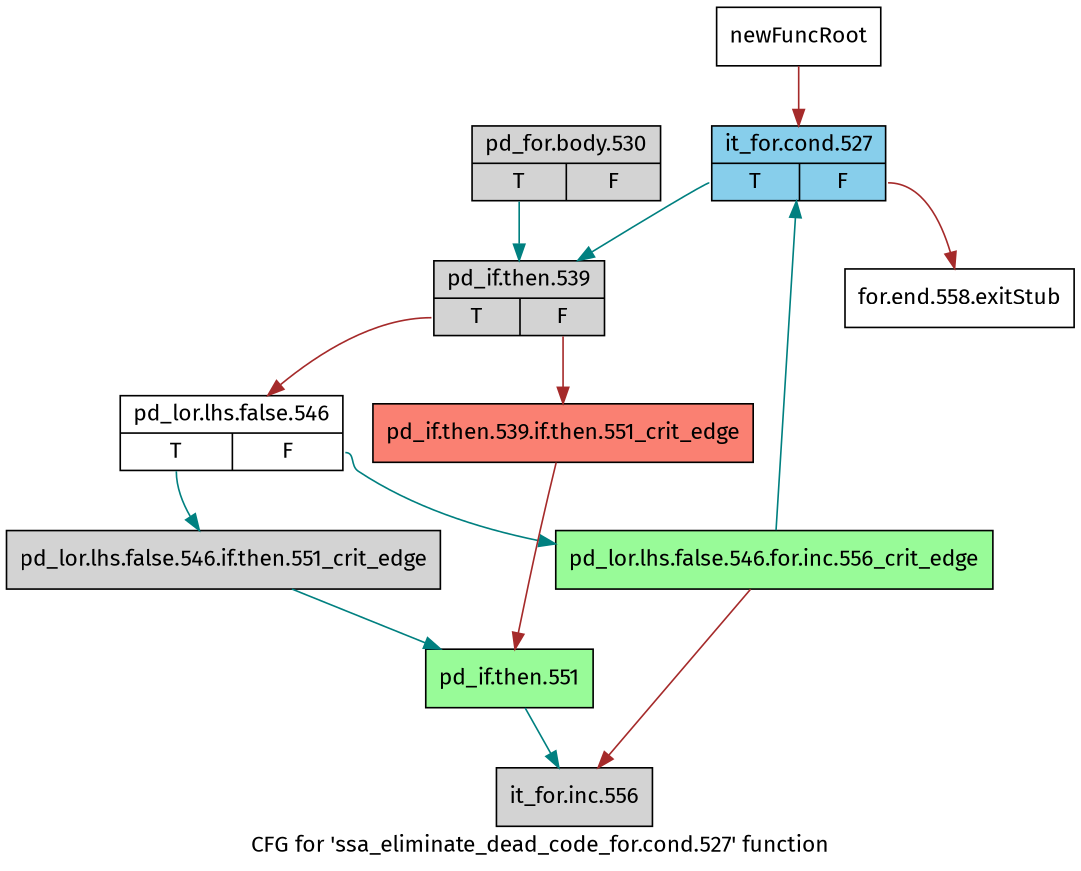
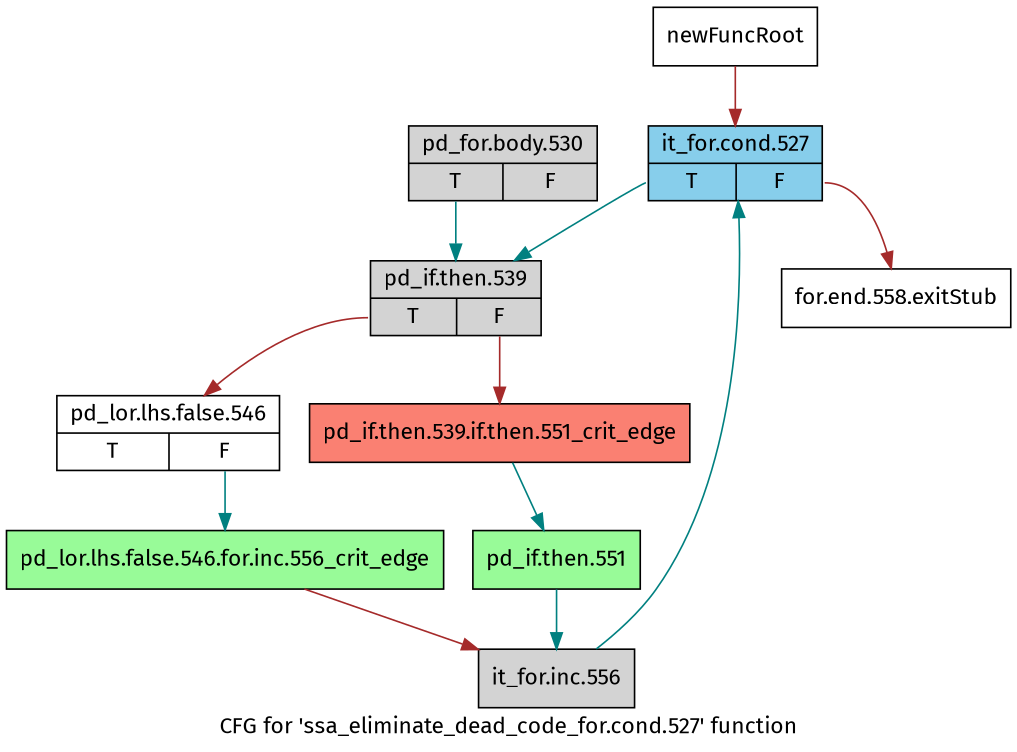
(786, 374) -> (716, 452)
(535, 552) -> (525, 489)
(223, 560) -> none
